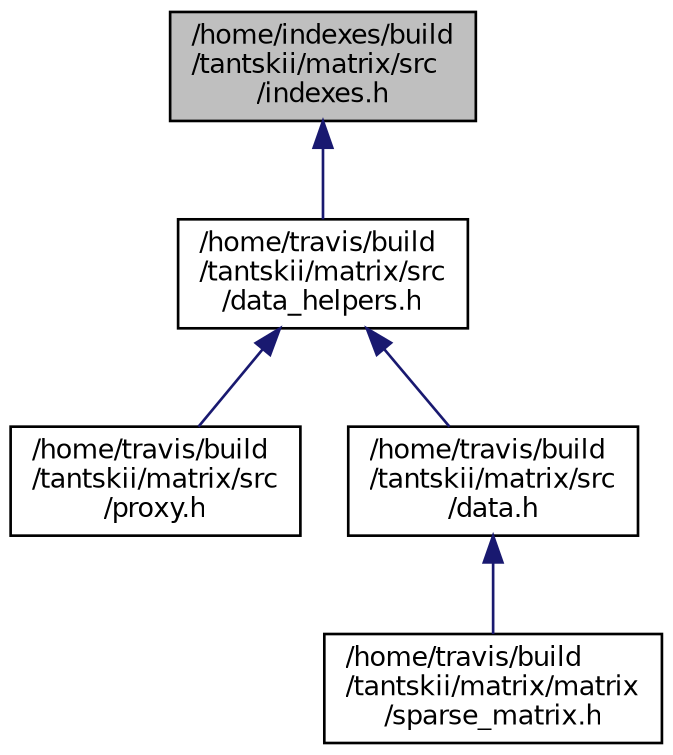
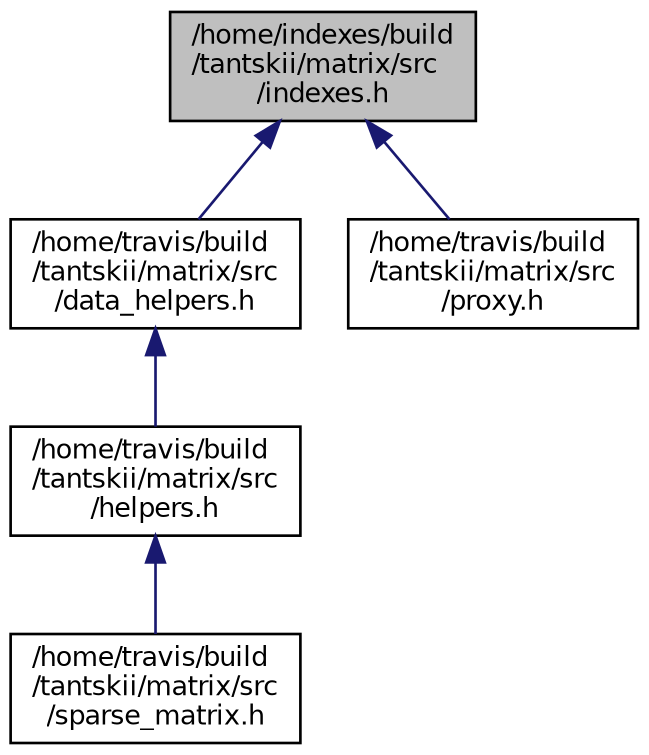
(231, 388) -> (417, 181)
(493, 481) -> (156, 481)
(493, 689) -> (156, 689)
